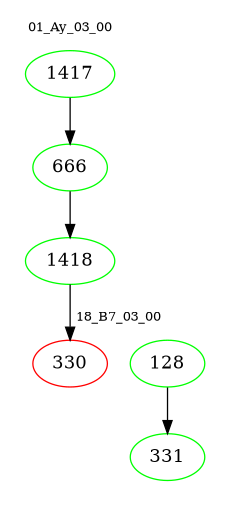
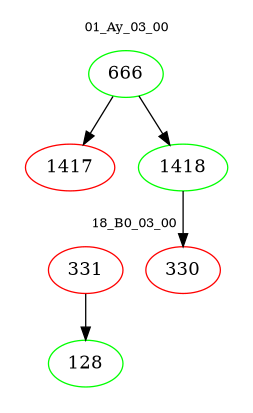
(70, 74) -> (70, 168)
(70, 114) -> (102, 115)
(119, 318) -> (134, 224)
(168, 404) -> (86, 310)
(168, 457) -> (86, 270)
